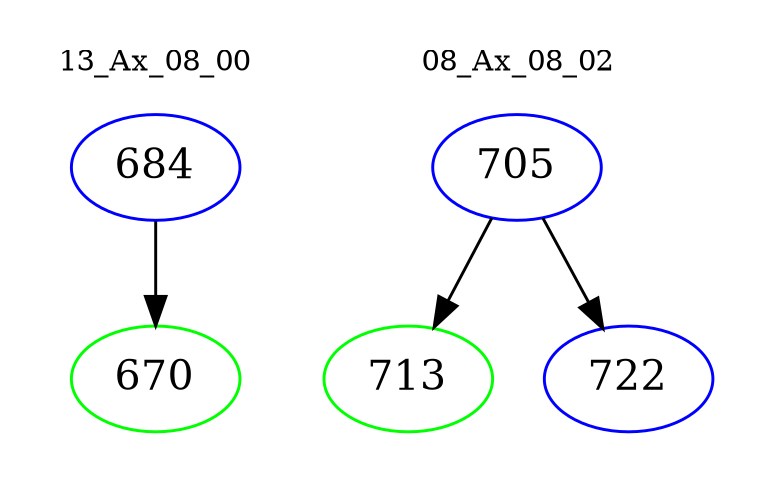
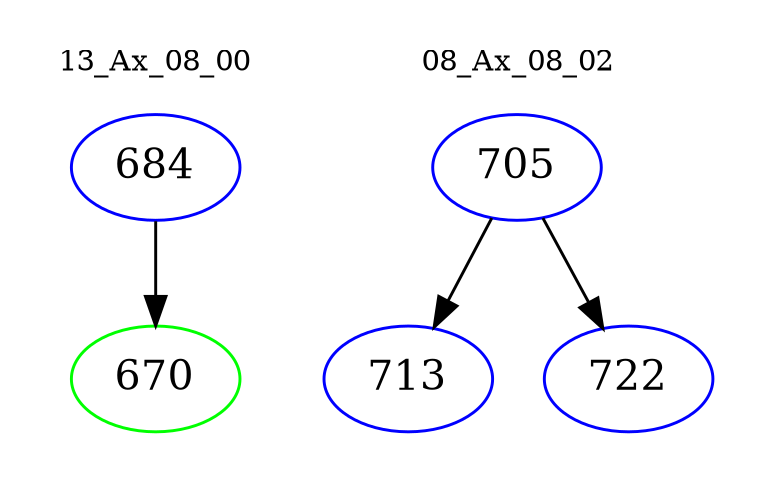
(408, 379) -> (408, 379)
